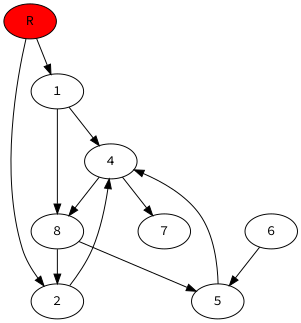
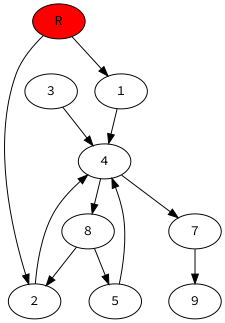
none -> (51, 91)
(57, 156) -> none
(271, 231) -> none
none -> (195, 301)
